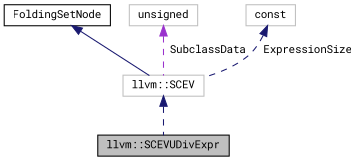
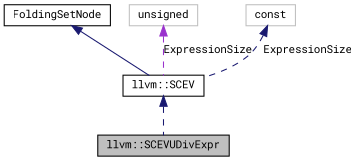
(205, 50) -> (205, 50)
(163, 86) -> (163, 86)
